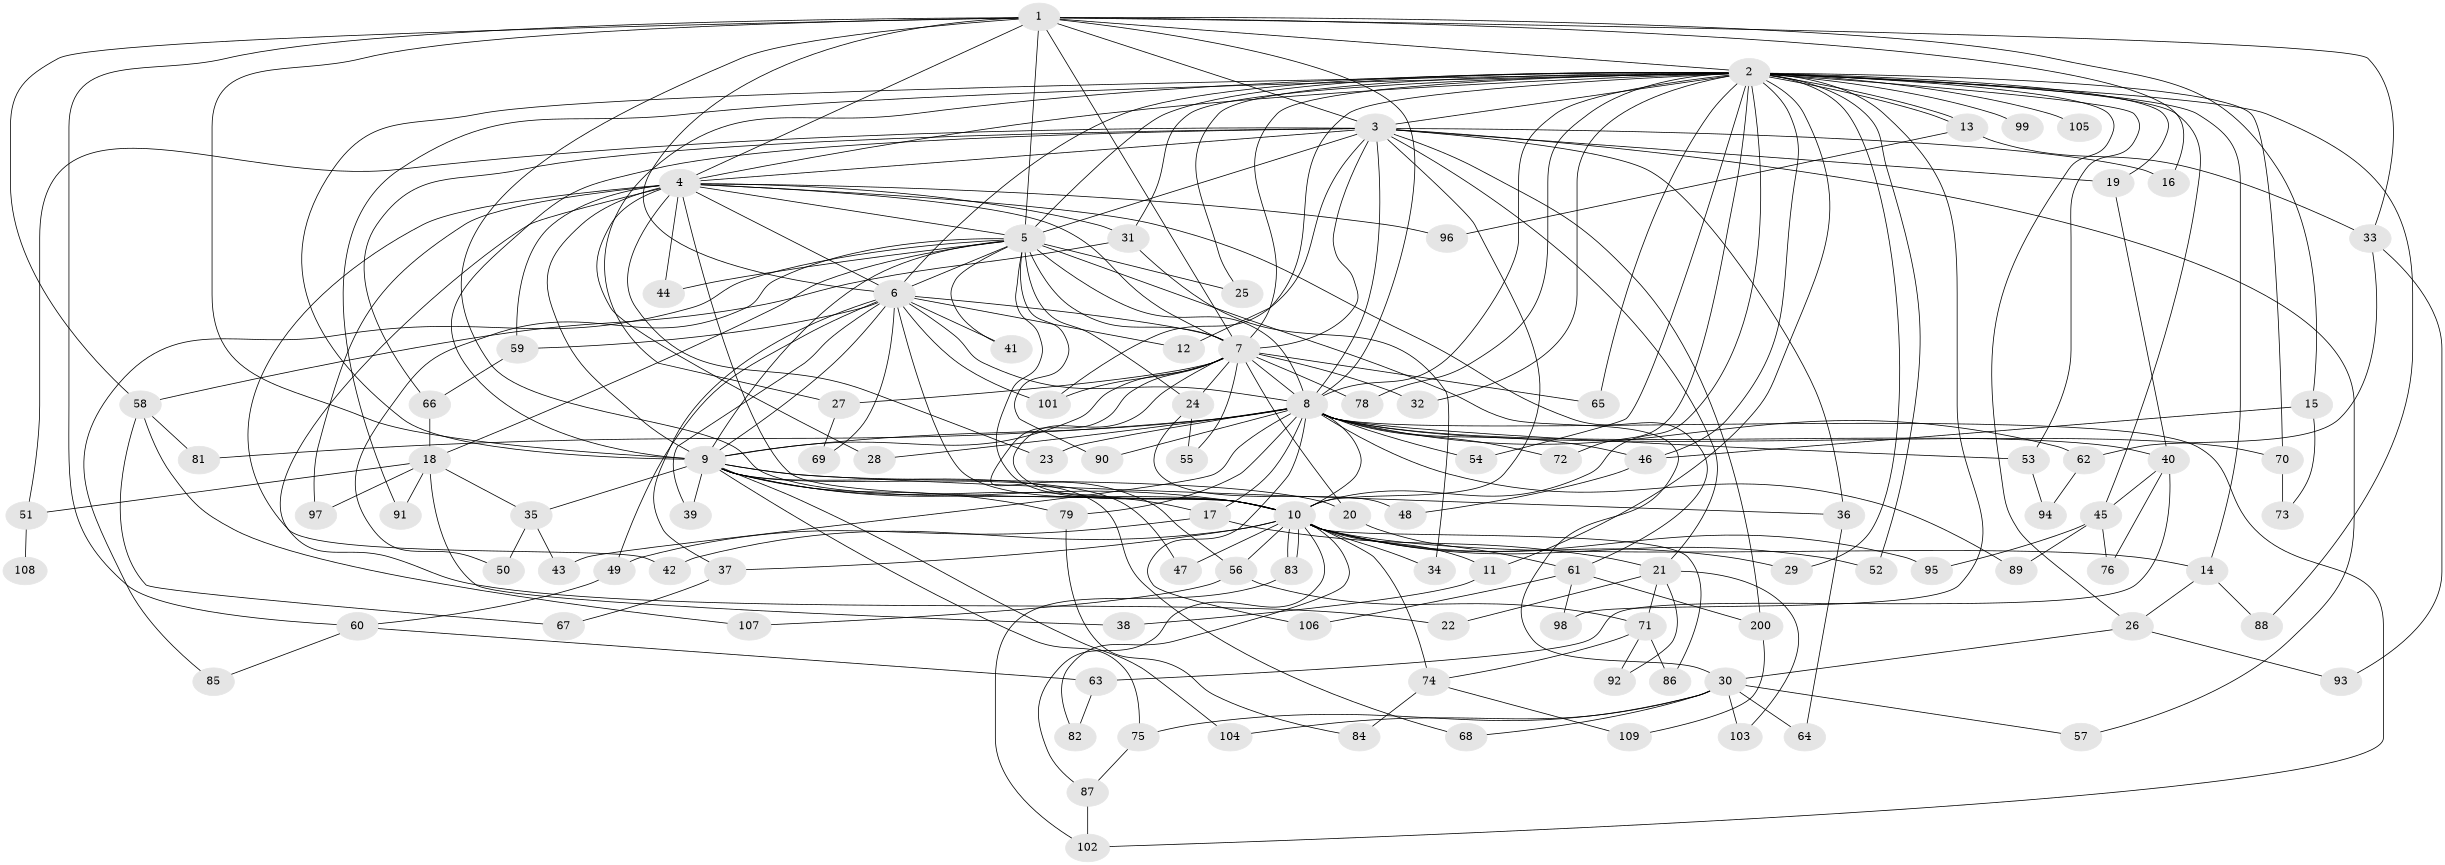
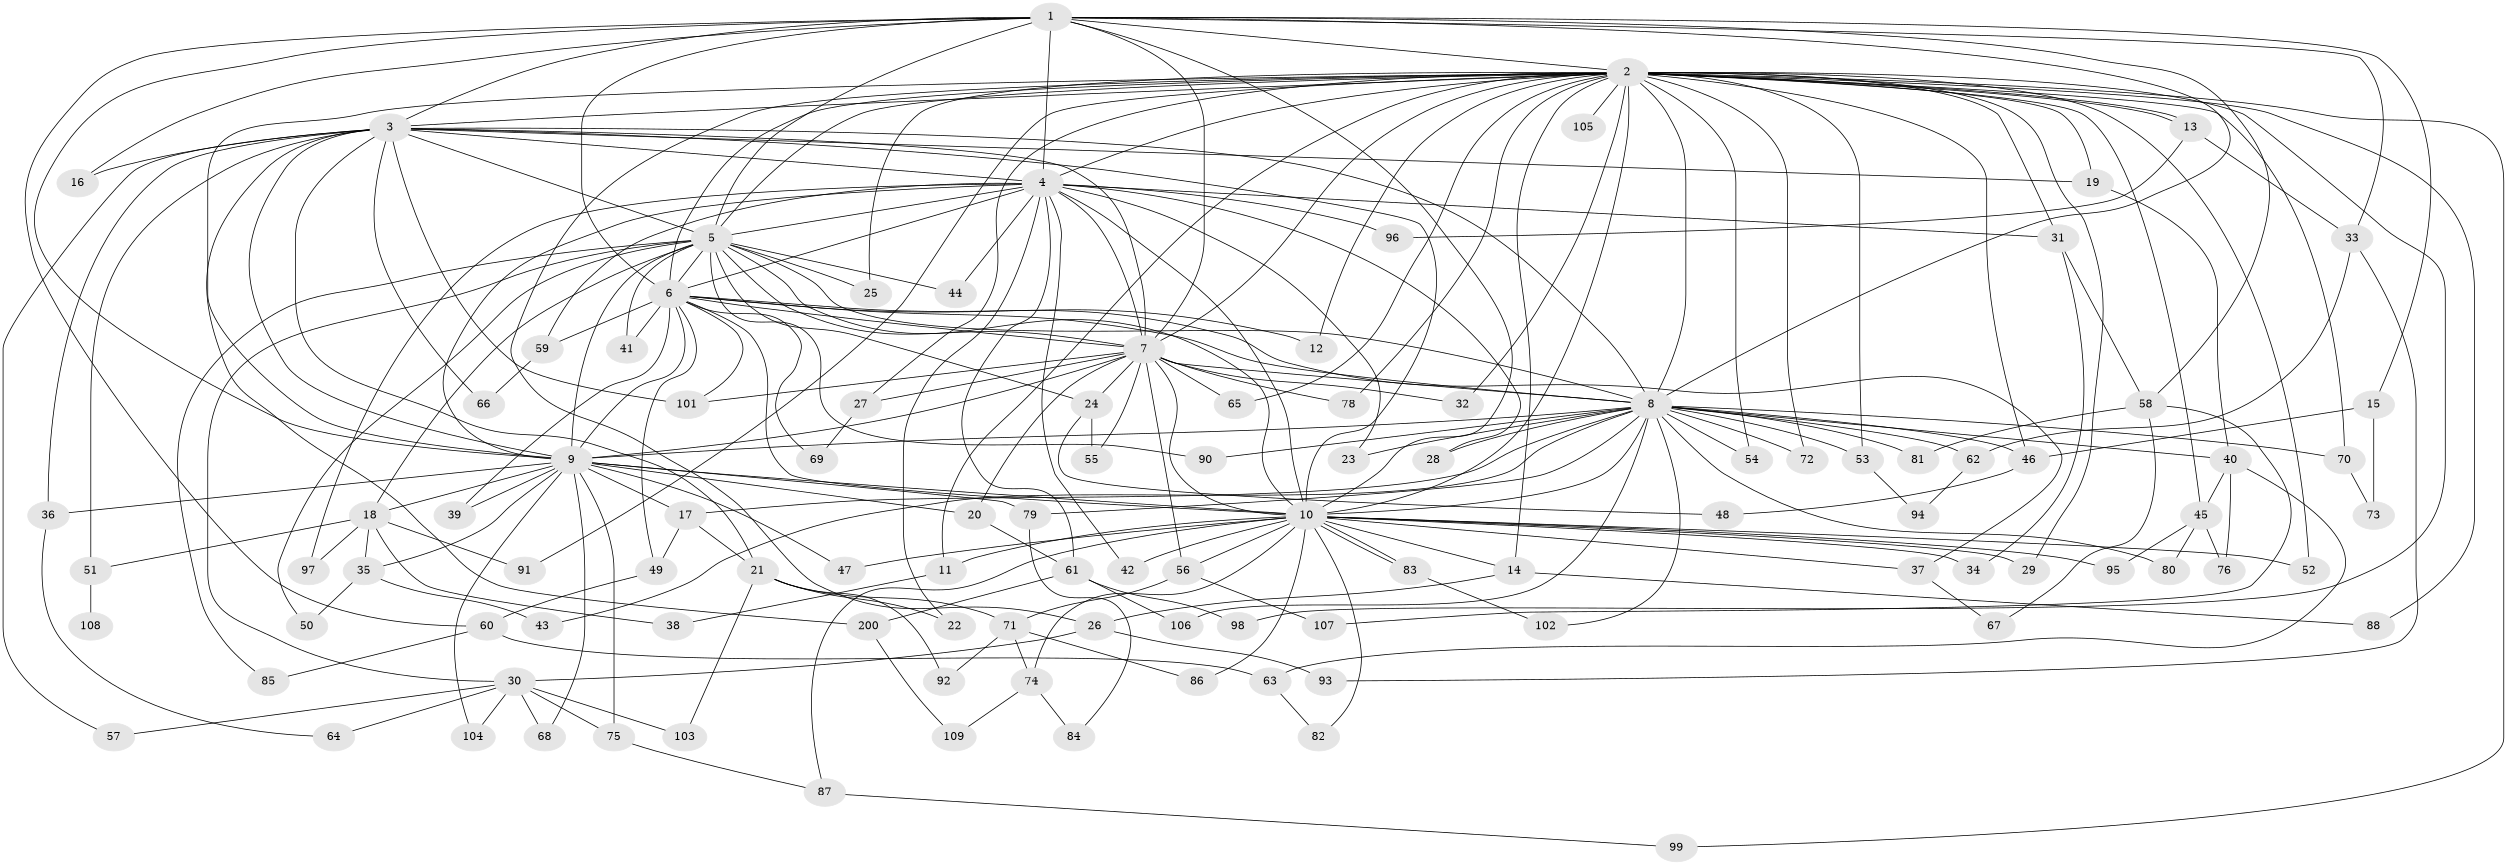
(430, 426) -> (471, 488)
(2016, 571) -> (2169, 571)
(1088, 820) -> (1251, 820)
